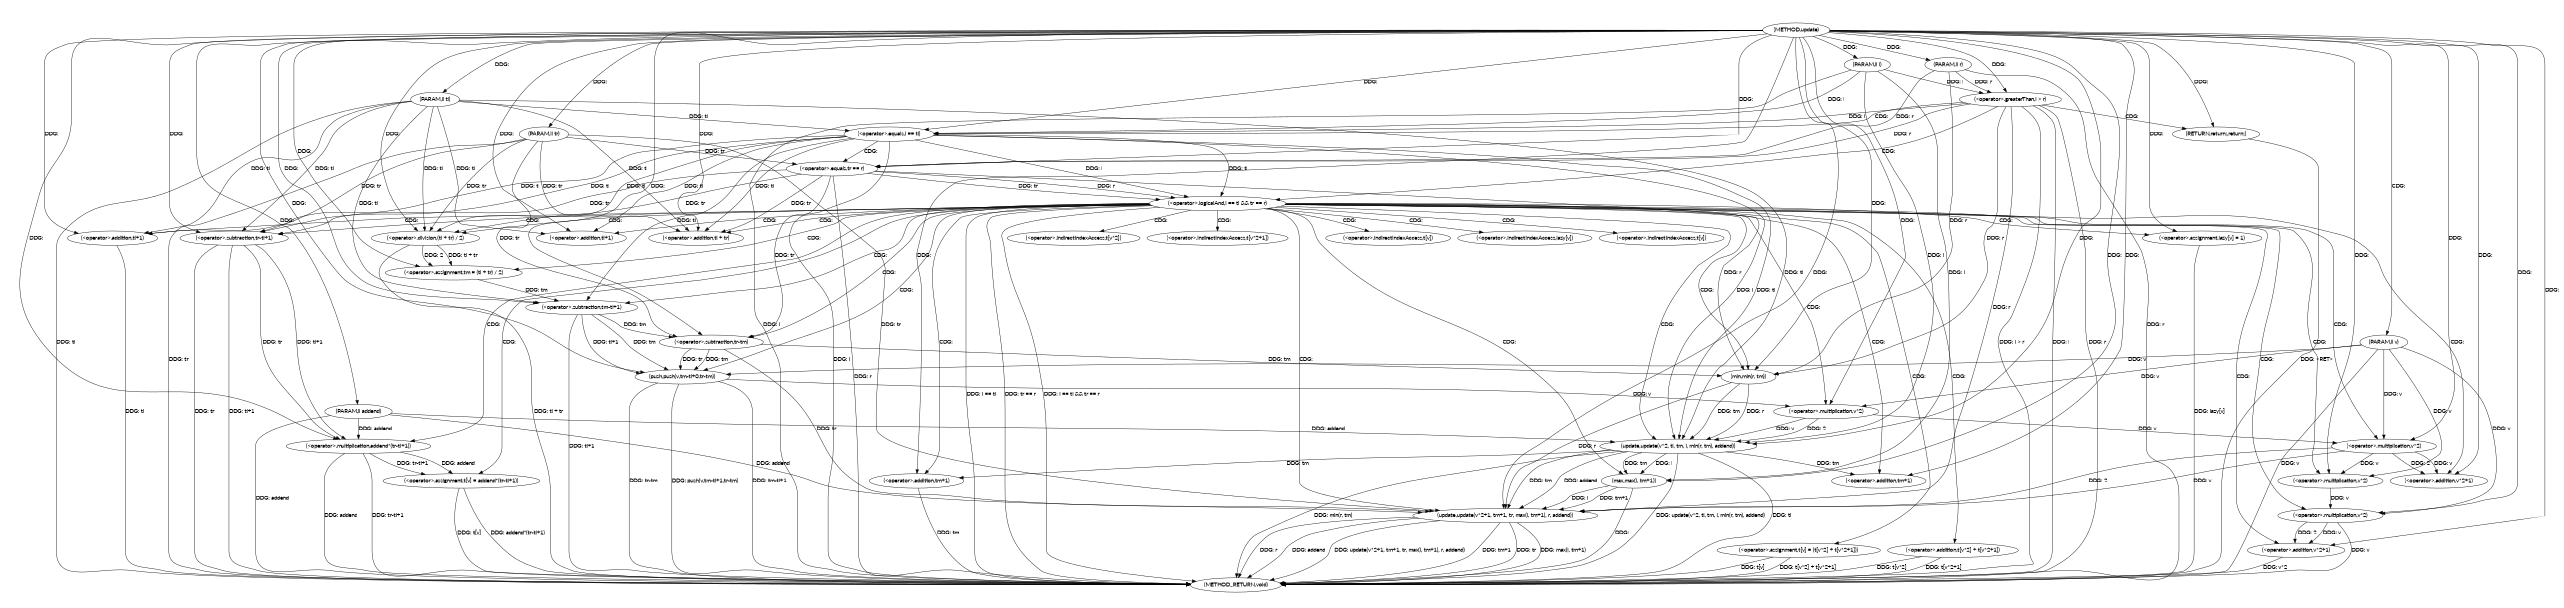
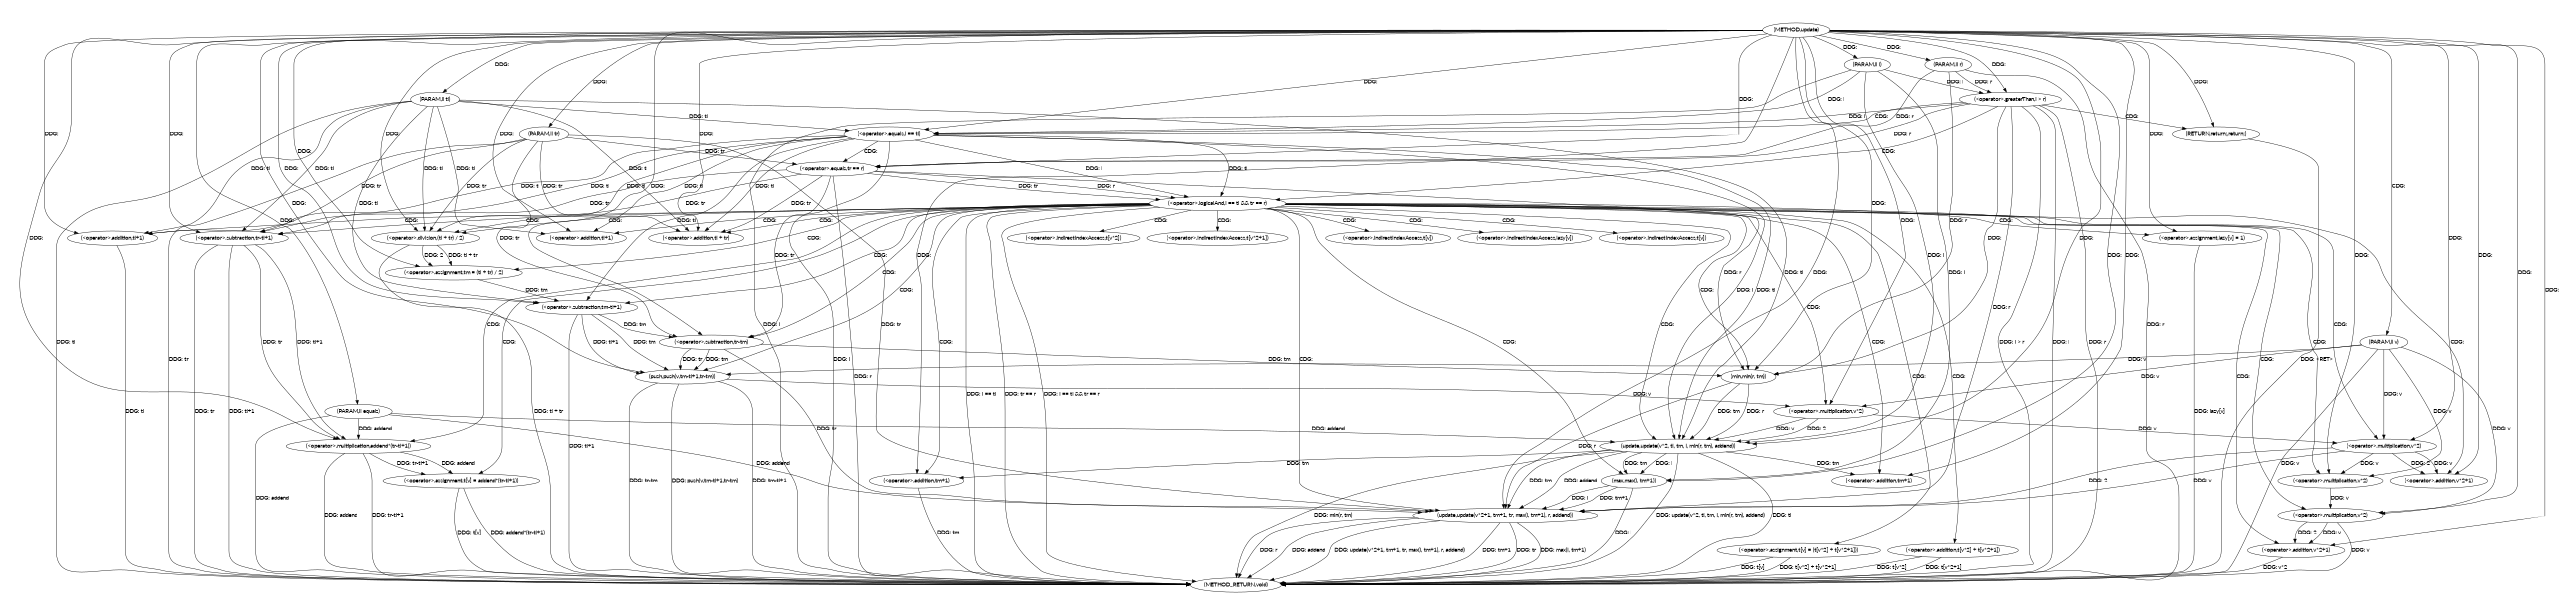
(1995, 238) -> (1995, 238)
(682, 377) -> (682, 377)
(359, 412) -> (359, 412)
